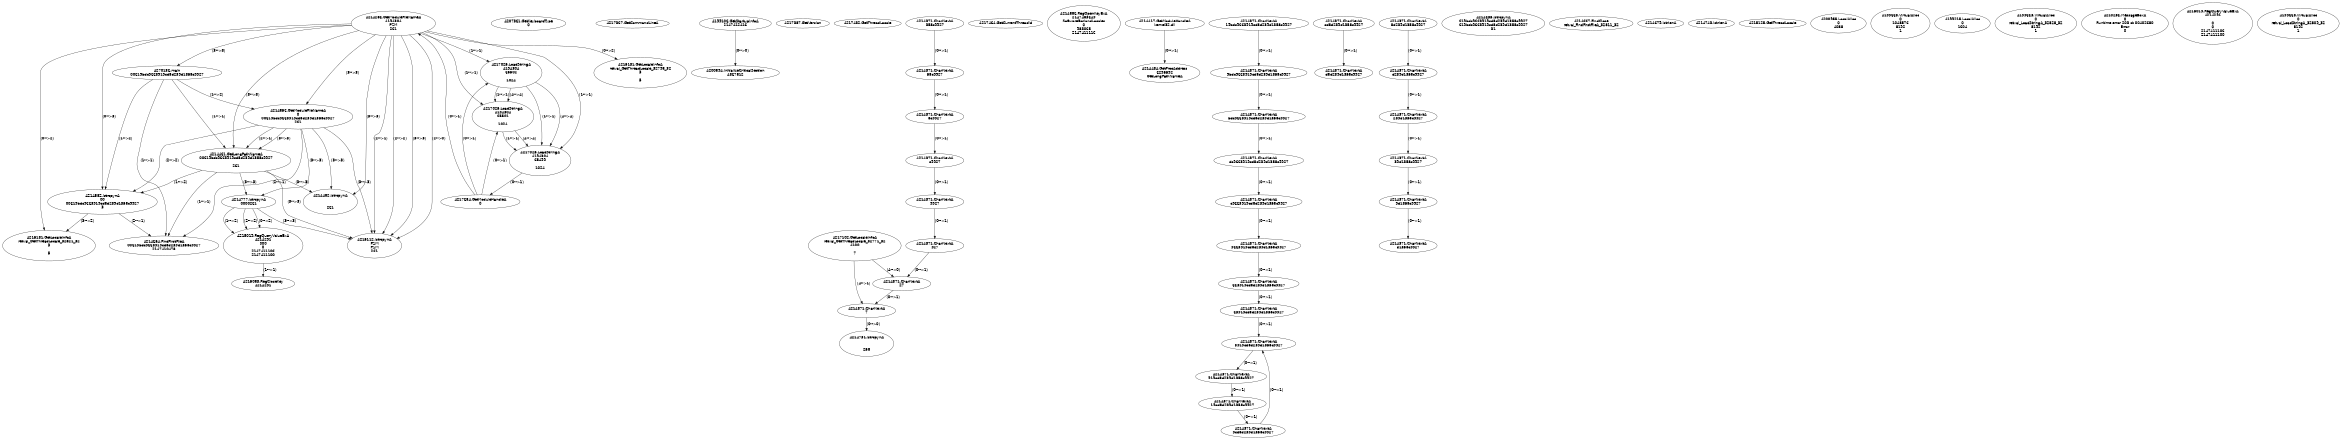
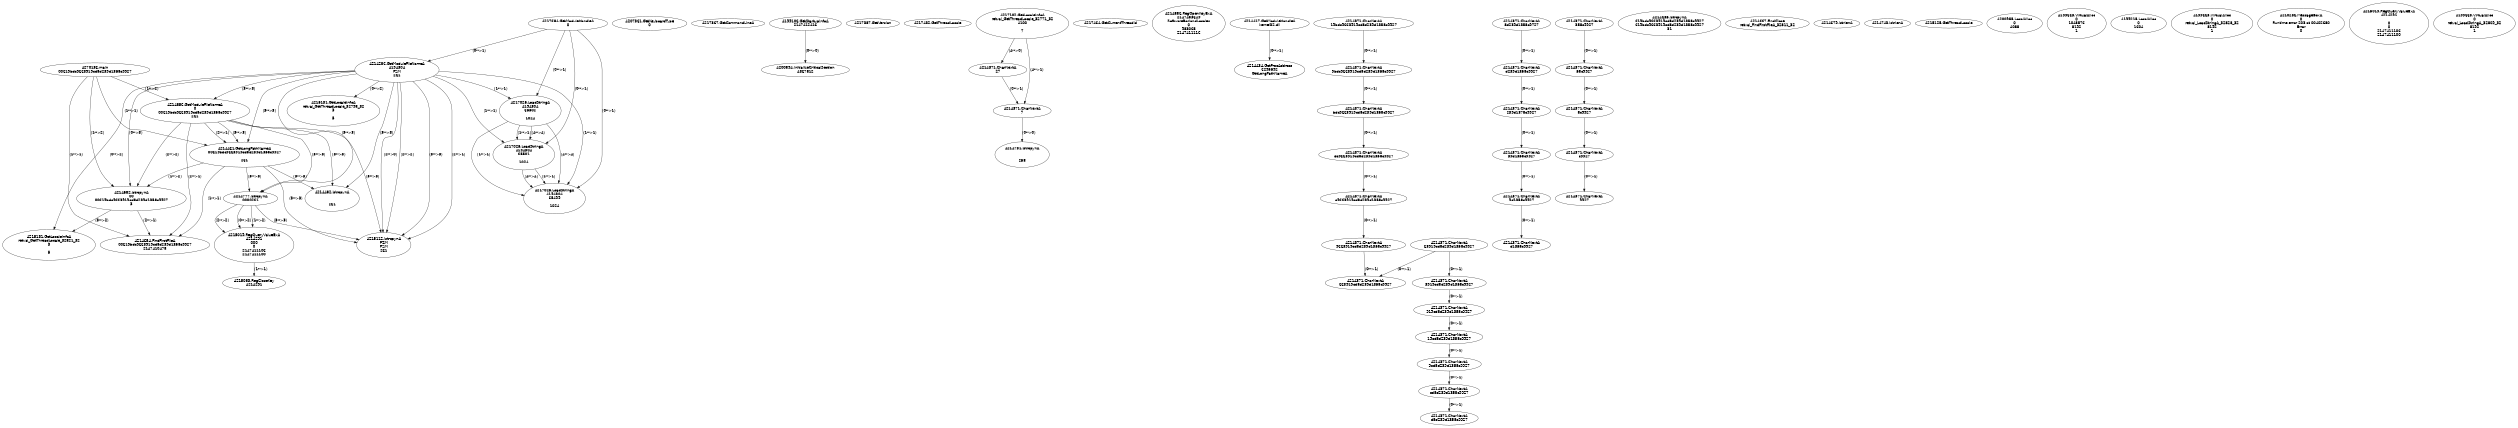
(1408, 23) -> (1521, 23)
(263, 36) -> (307, 134)
(1408, 117) -> (1521, 111)
(507, 183) -> (602, 109)
(935, 246) -> none
(1259, 296) -> (1409, 263)
(1270, 389) -> (1449, 376)
